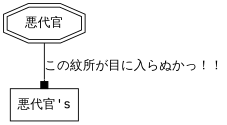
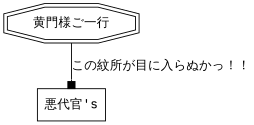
(44, 23) -> (71, 23)
